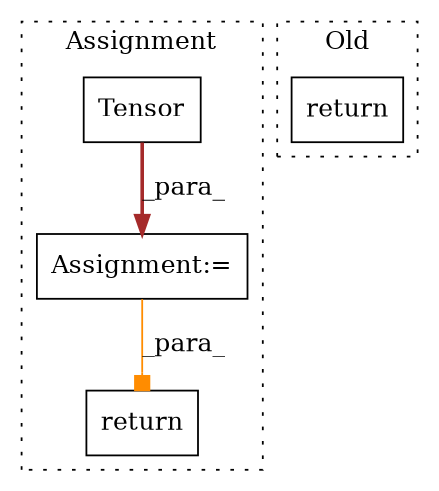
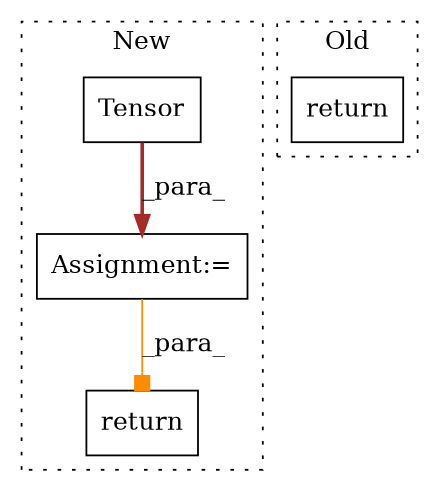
(142, 42) -> (142, 42)
